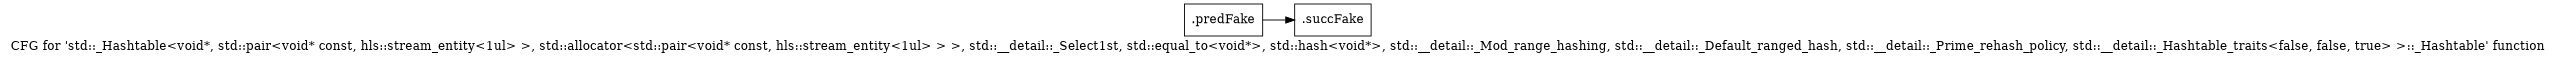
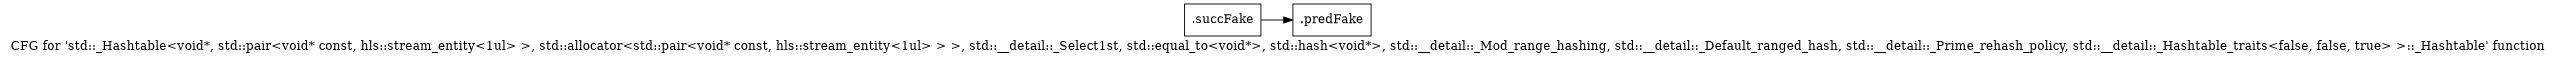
(1274, 20) -> (1272, 20)
